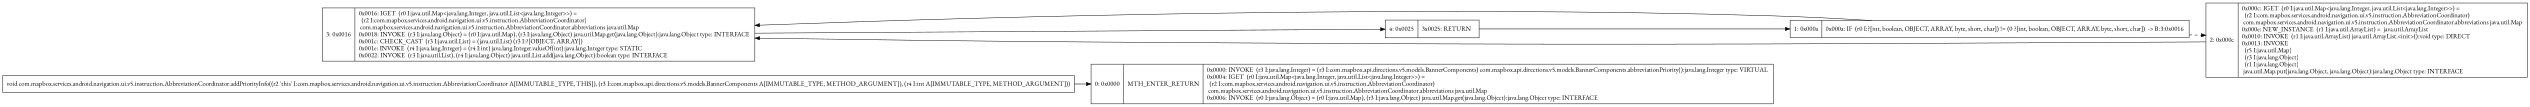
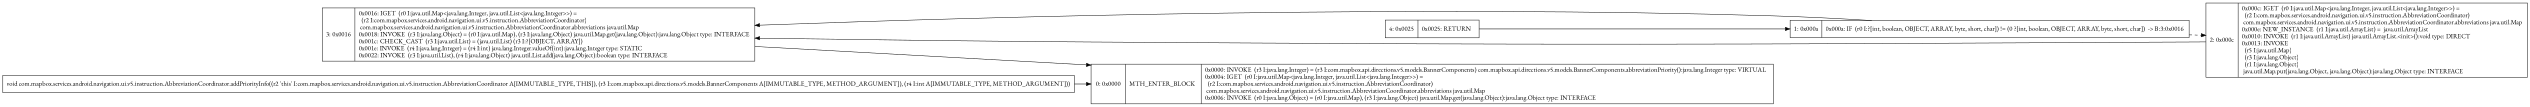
(1449, 29) -> (1449, 29)
(1068, 31) -> (921, 56)
(1163, 84) -> (1162, 84)
